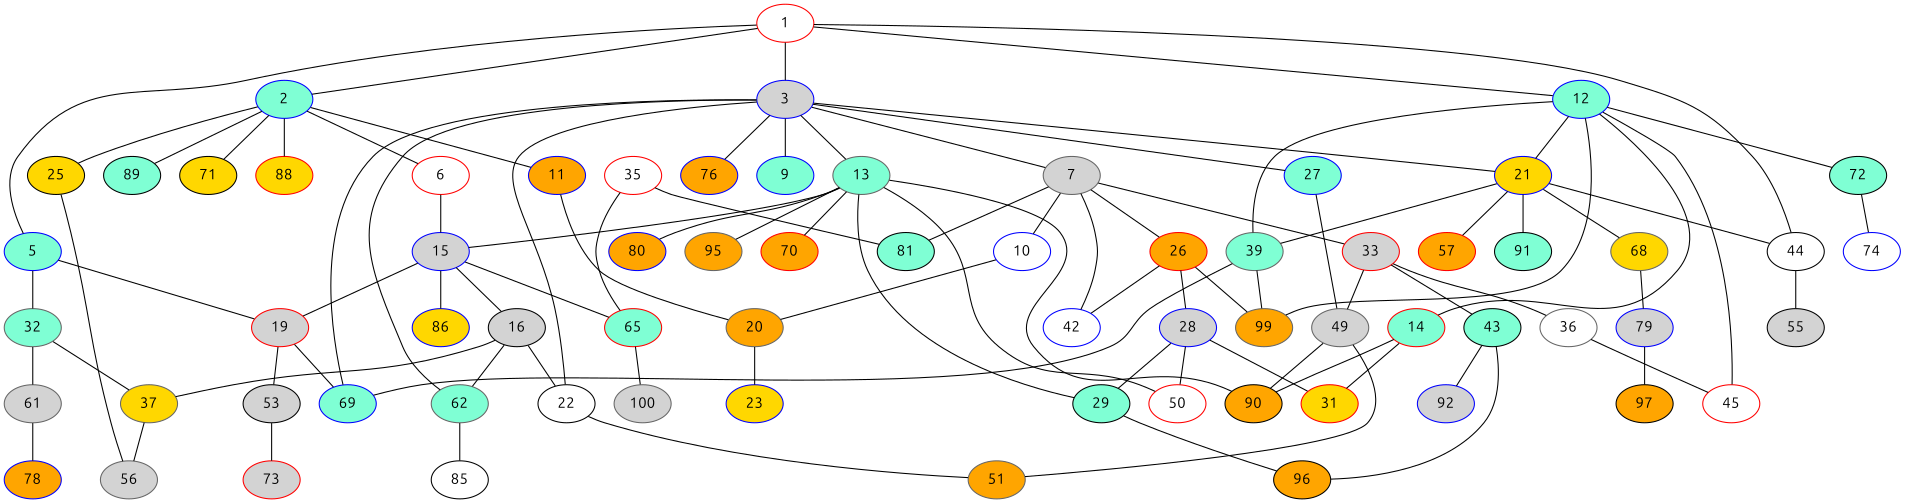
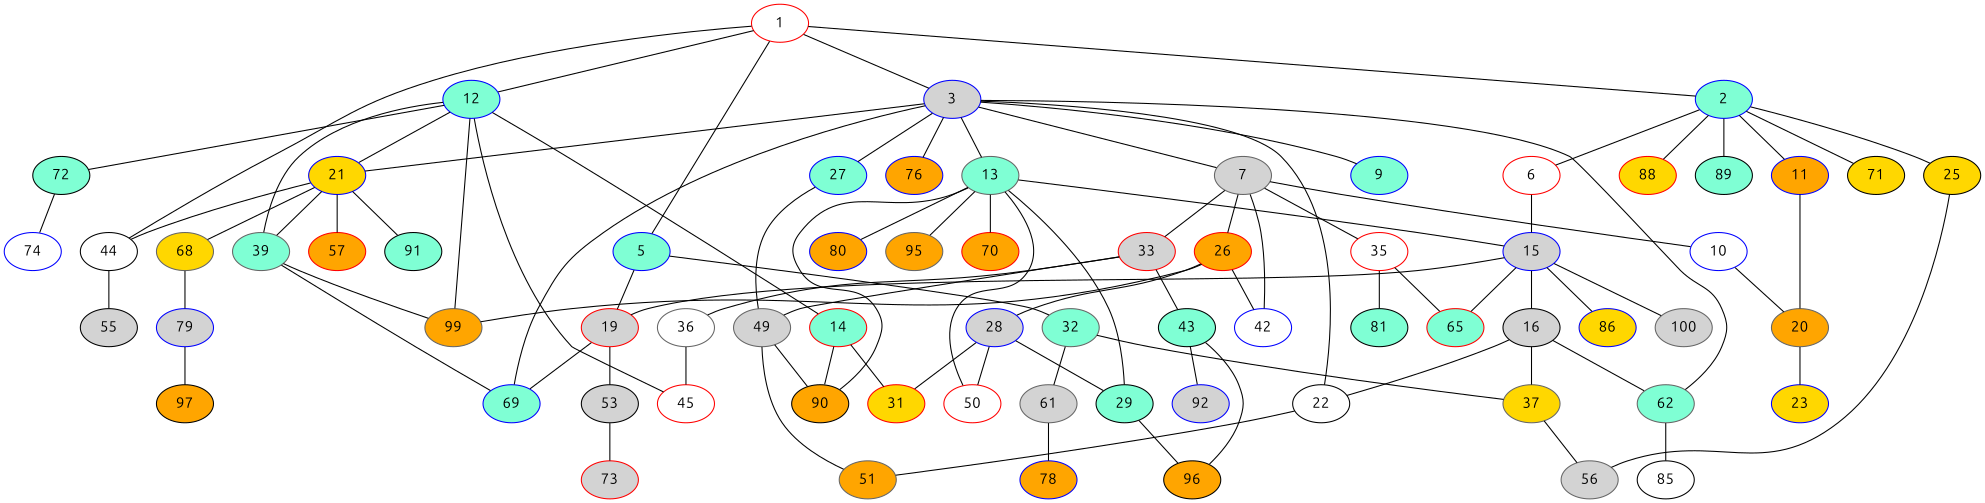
(989, 213) -> (1304, 210)
(638, 366) -> (1608, 290)
